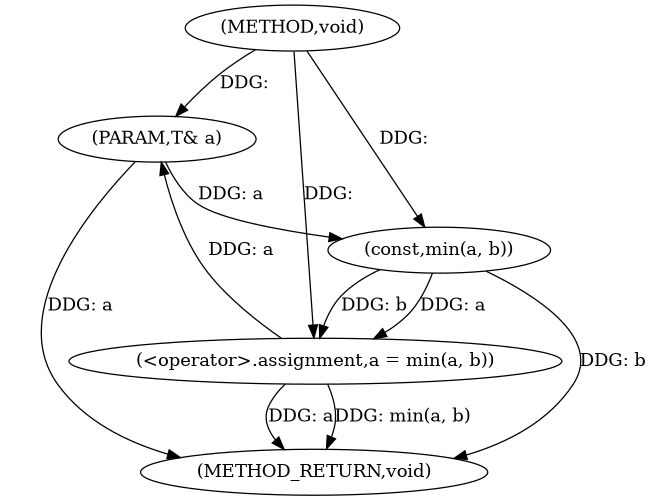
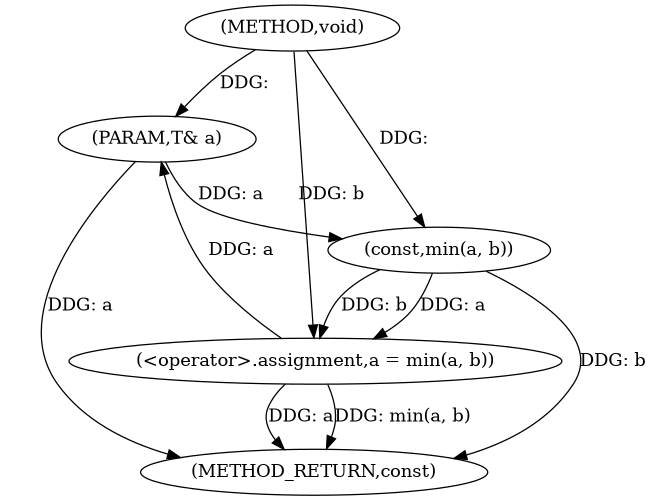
(331, 195) -> (331, 195)
(314, 472) -> (314, 472)
